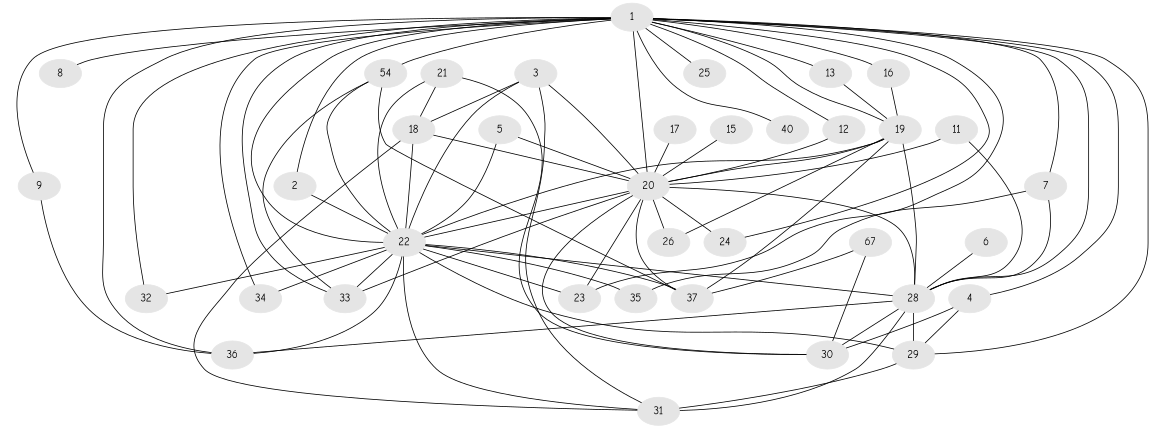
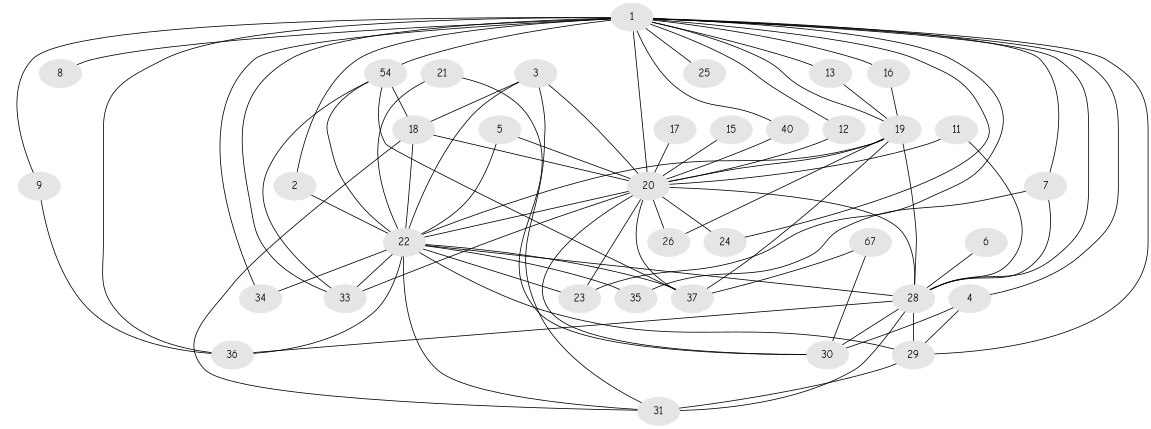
(322, 64) -> none
(428, 102) -> (401, 104)
none -> (730, 156)
(146, 299) -> none
